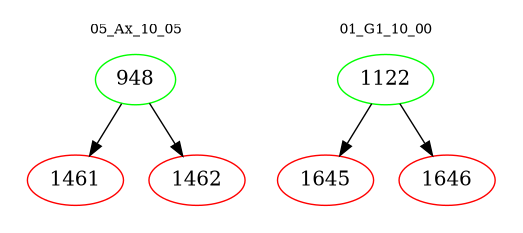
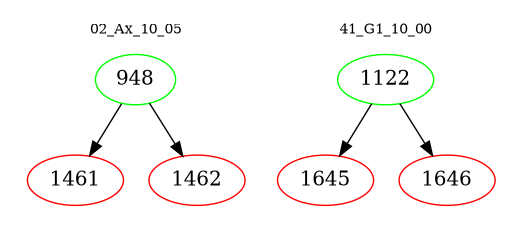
(136, 30) -> (136, 30)
(386, 30) -> (386, 30)
